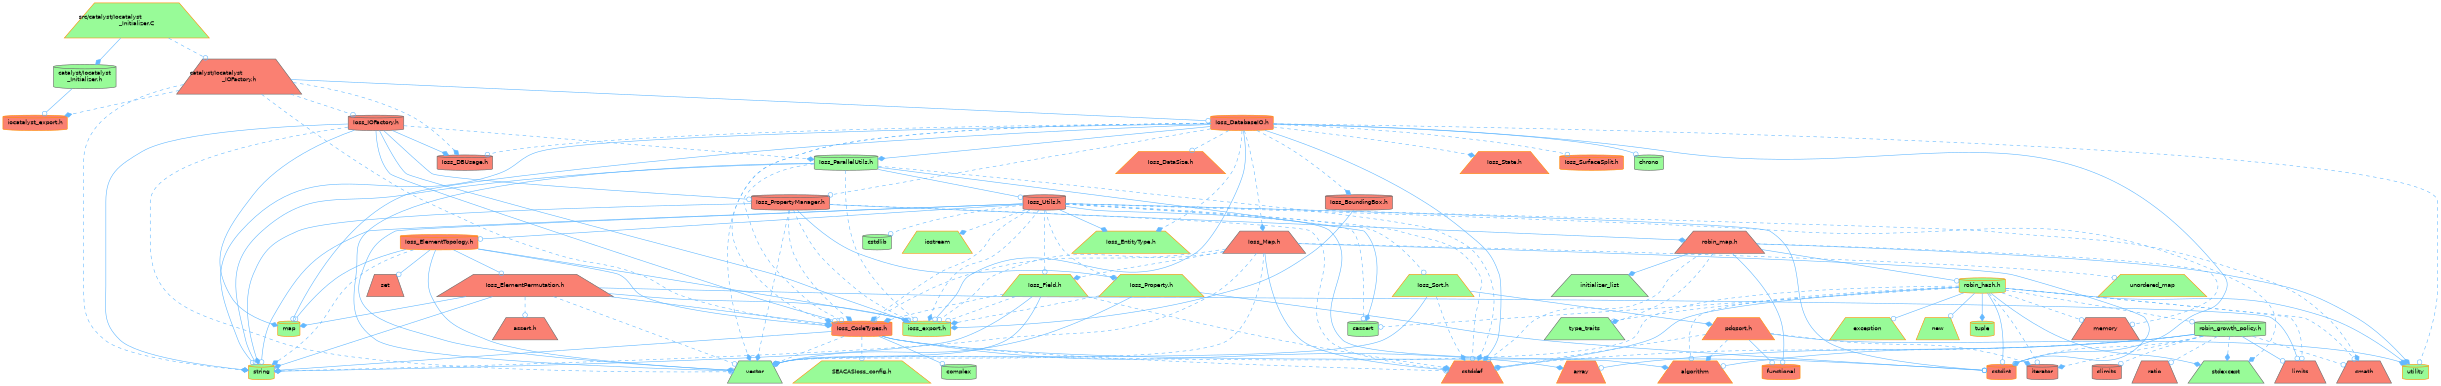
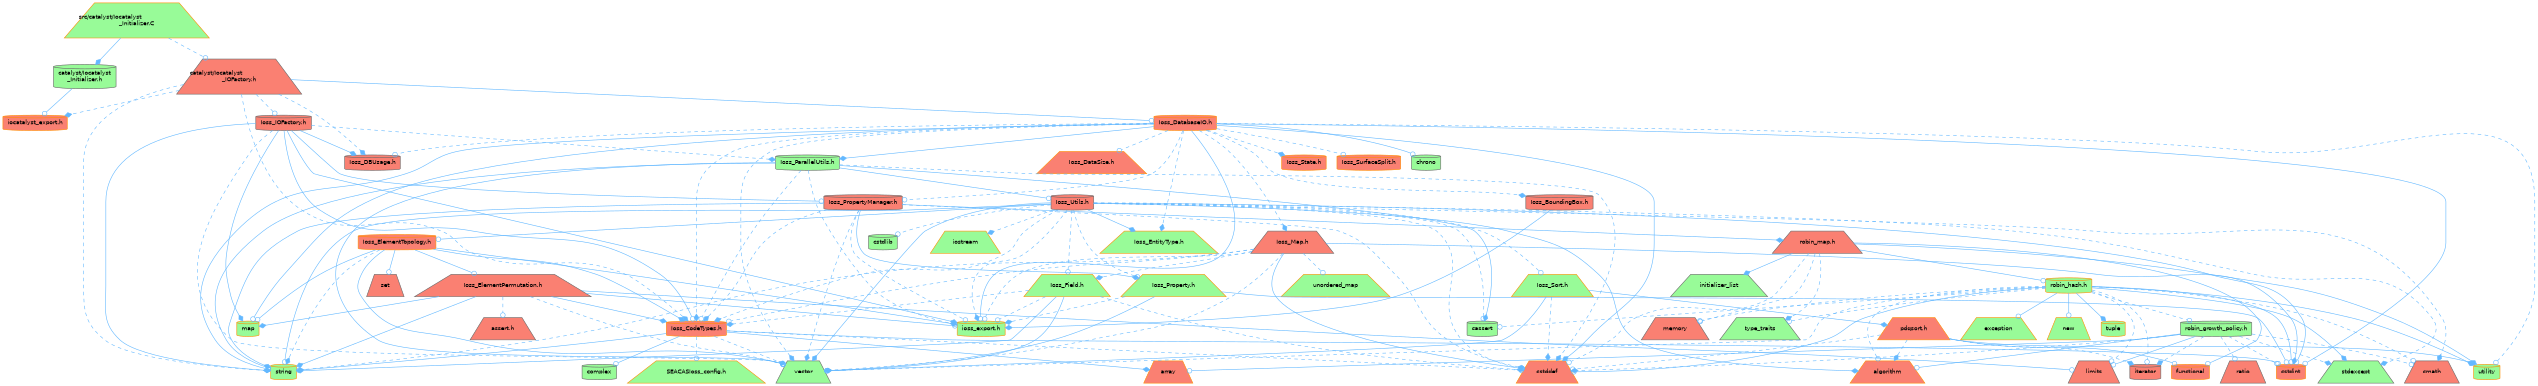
(1504, 163) -> (1304, 163)
(2107, 372) -> none
